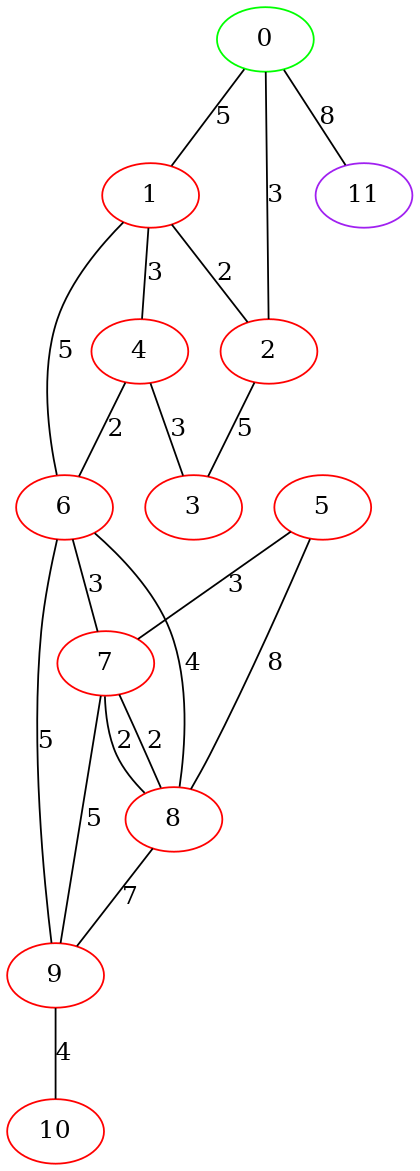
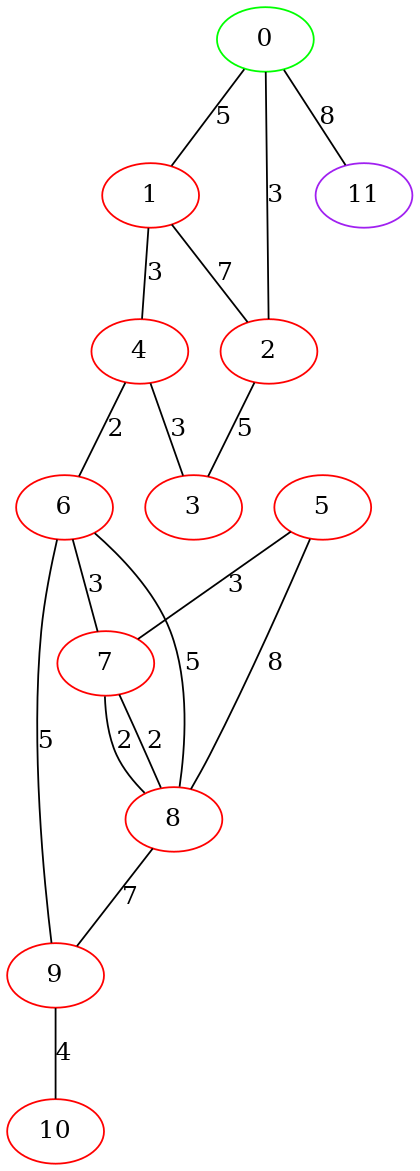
(226, 273) -> (226, 273)
(52, 338) -> none
(194, 663) -> (194, 663)
(81, 819) -> none
